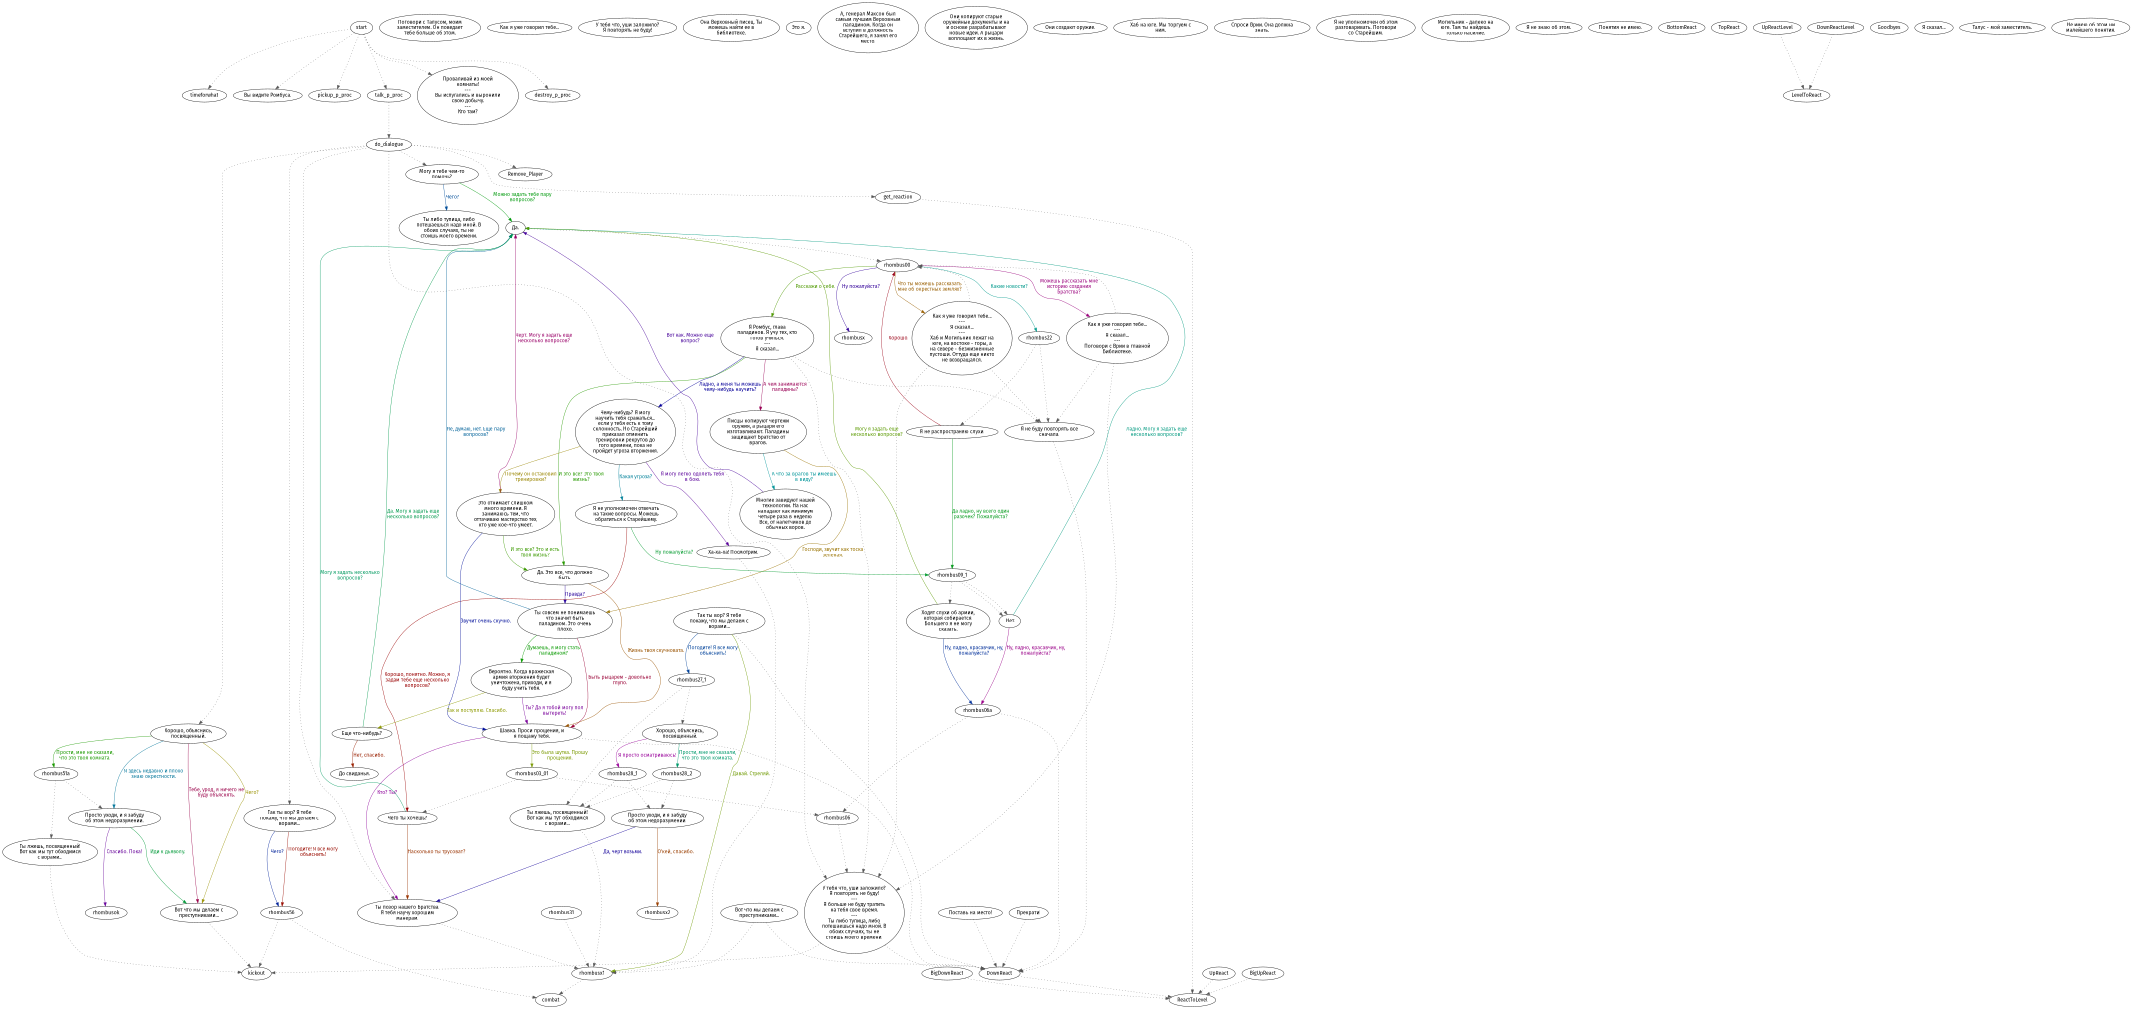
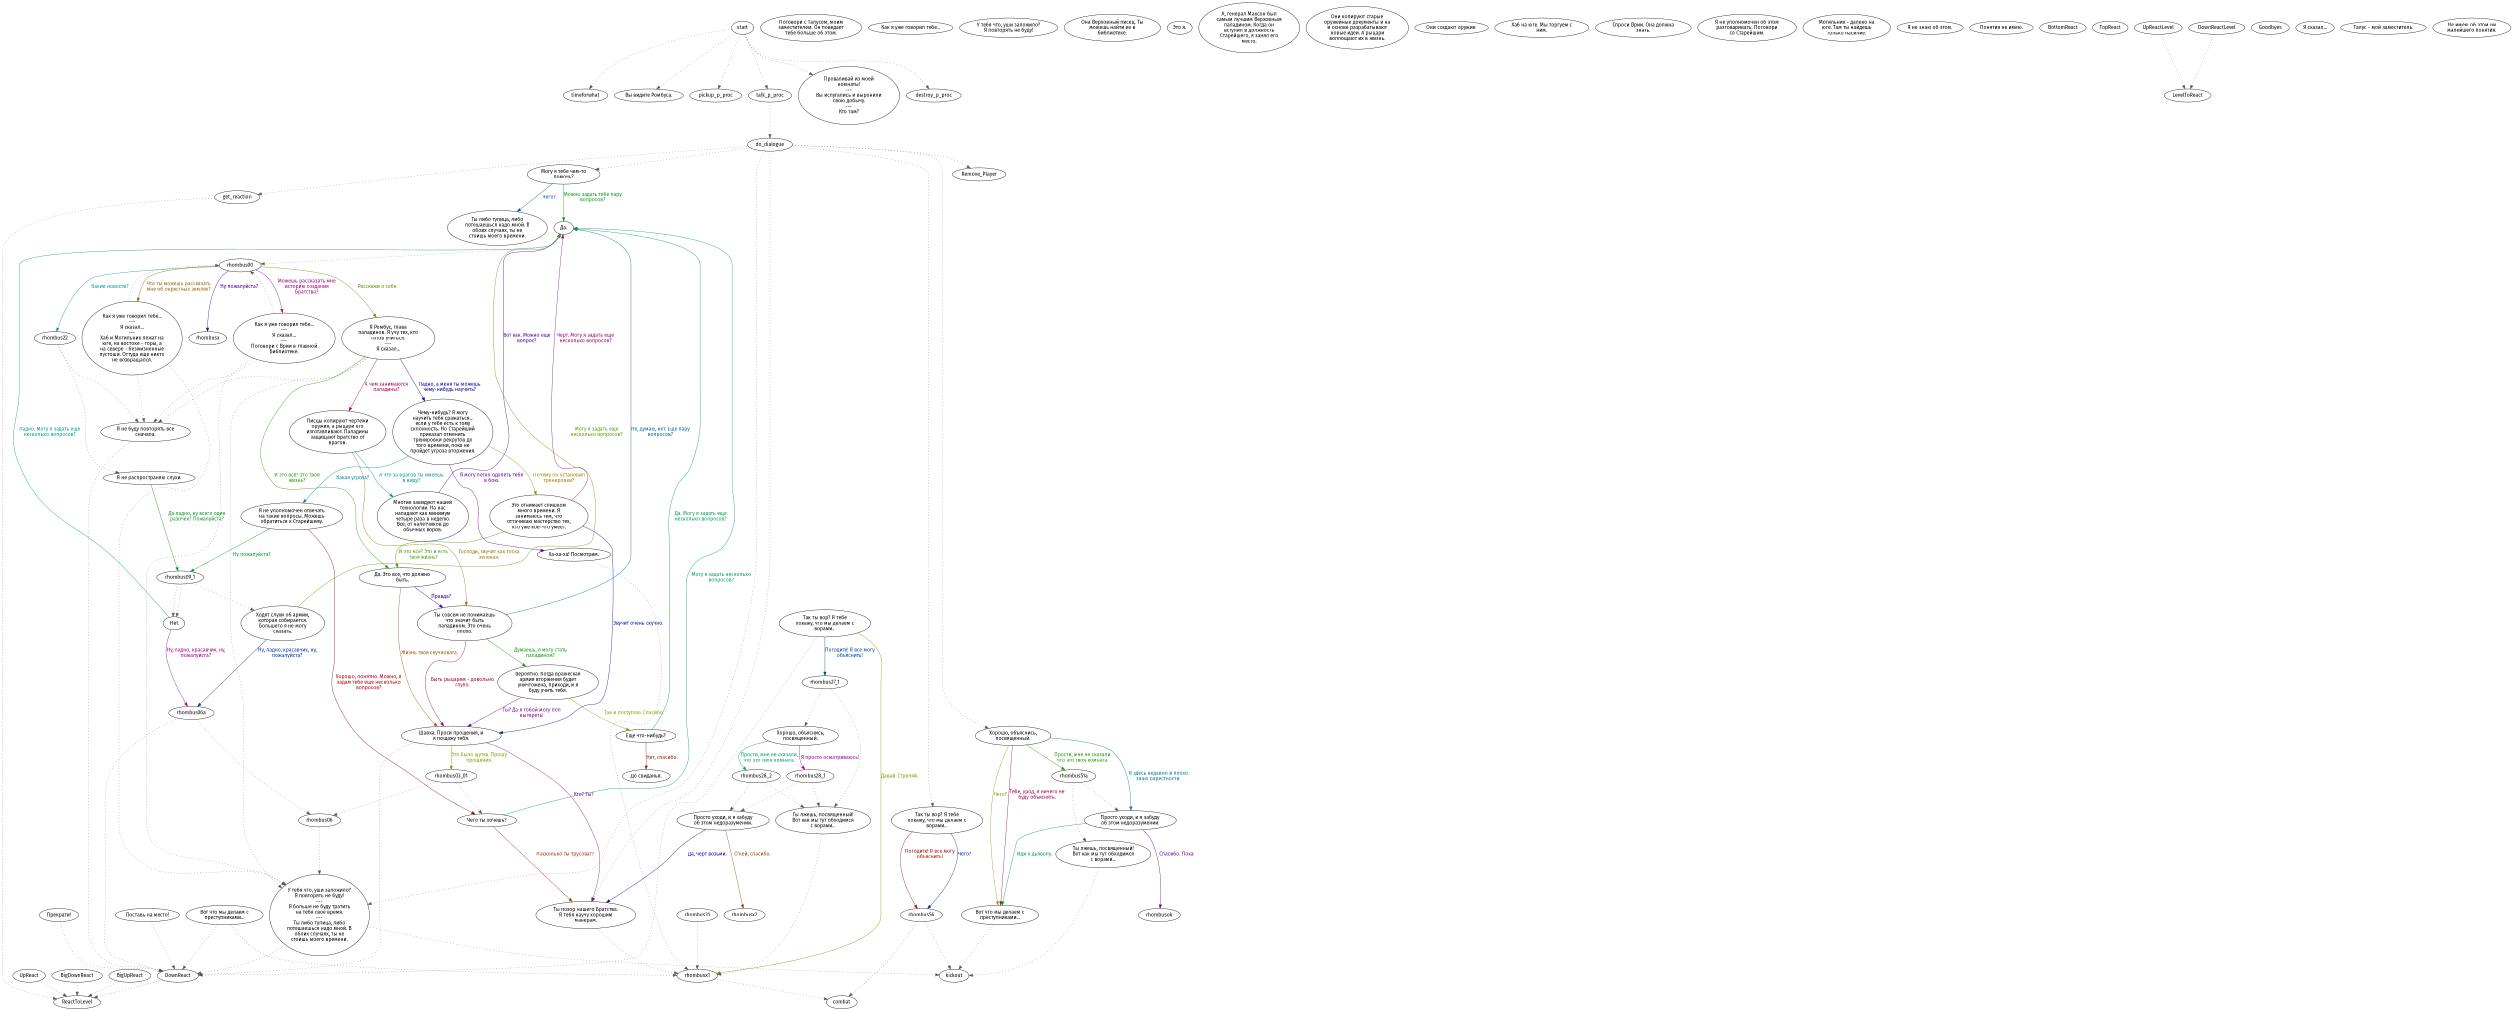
(884, 362) -> none
